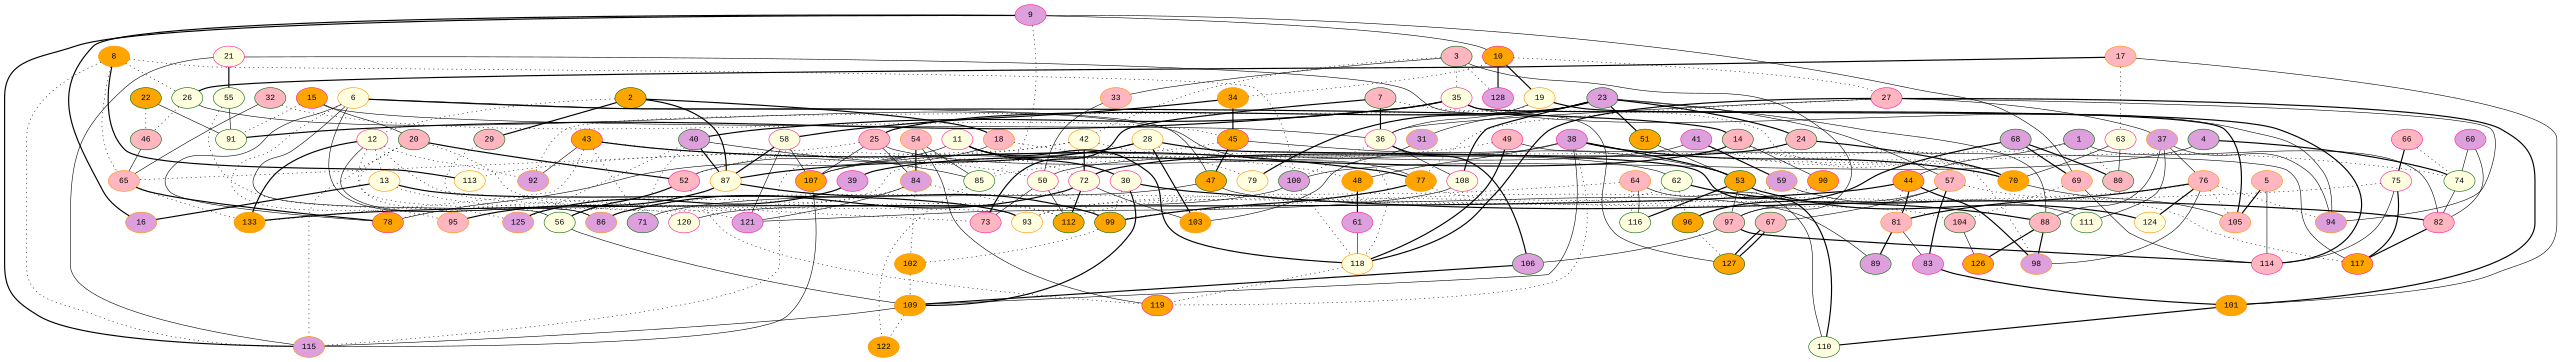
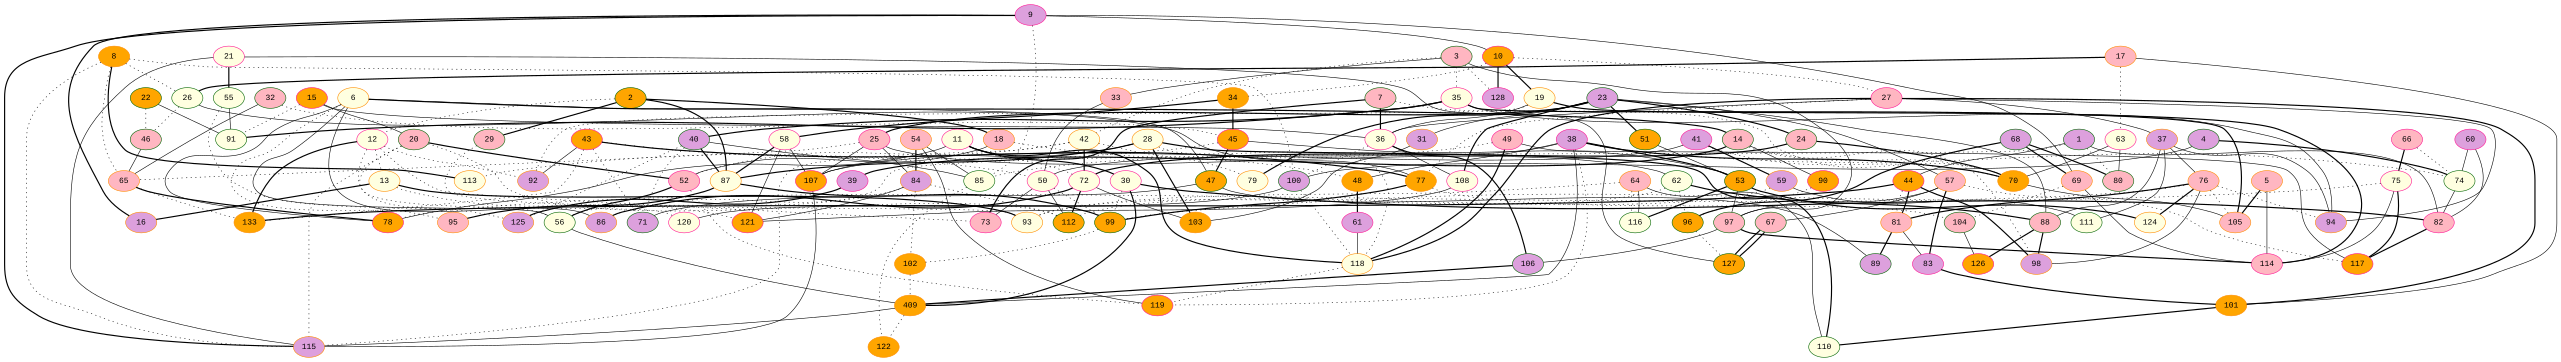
(439, 211) -> none
(748, 222) -> (748, 222)
(910, 305) -> (910, 305)
